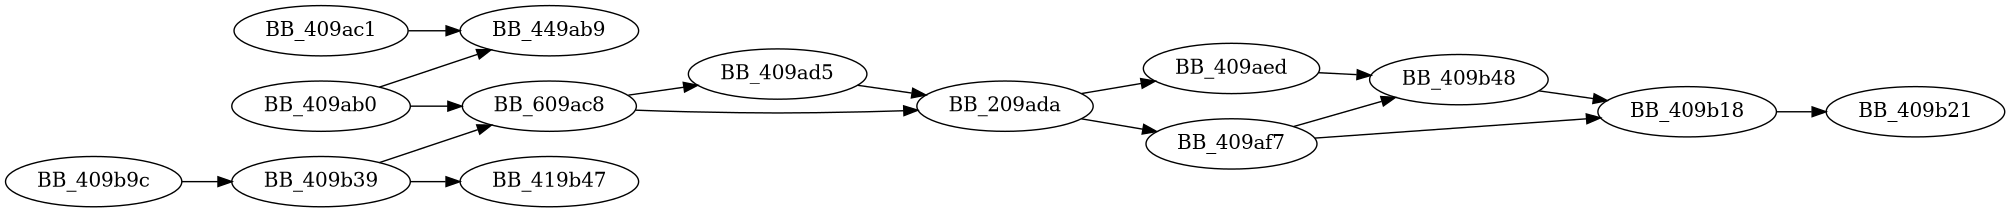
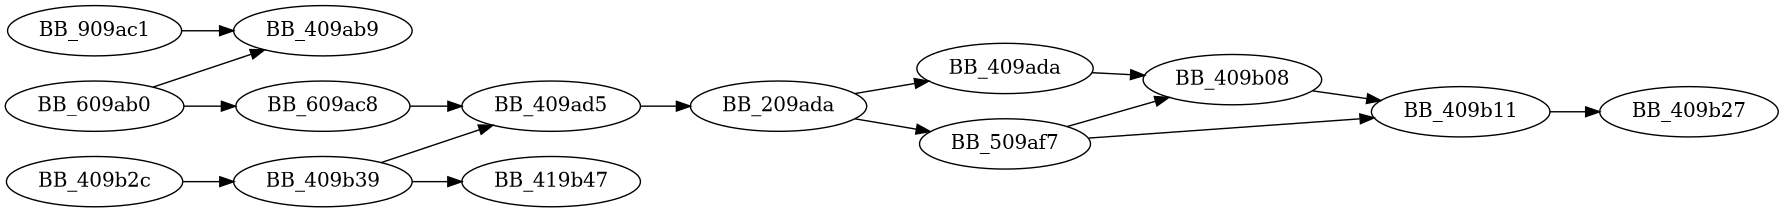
(321, 31) -> (95, 31)
(549, 31) -> (323, 31)
(1231, 68) -> (1005, 68)
(1459, 80) -> (1232, 80)
(321, 106) -> (95, 106)
(1687, 112) -> (1461, 112)
(1915, 112) -> (1689, 112)
(770, 113) -> none
(1231, 144) -> (1005, 144)
(429, 146) -> (430, 146)
(94, 182) -> (95, 182)
